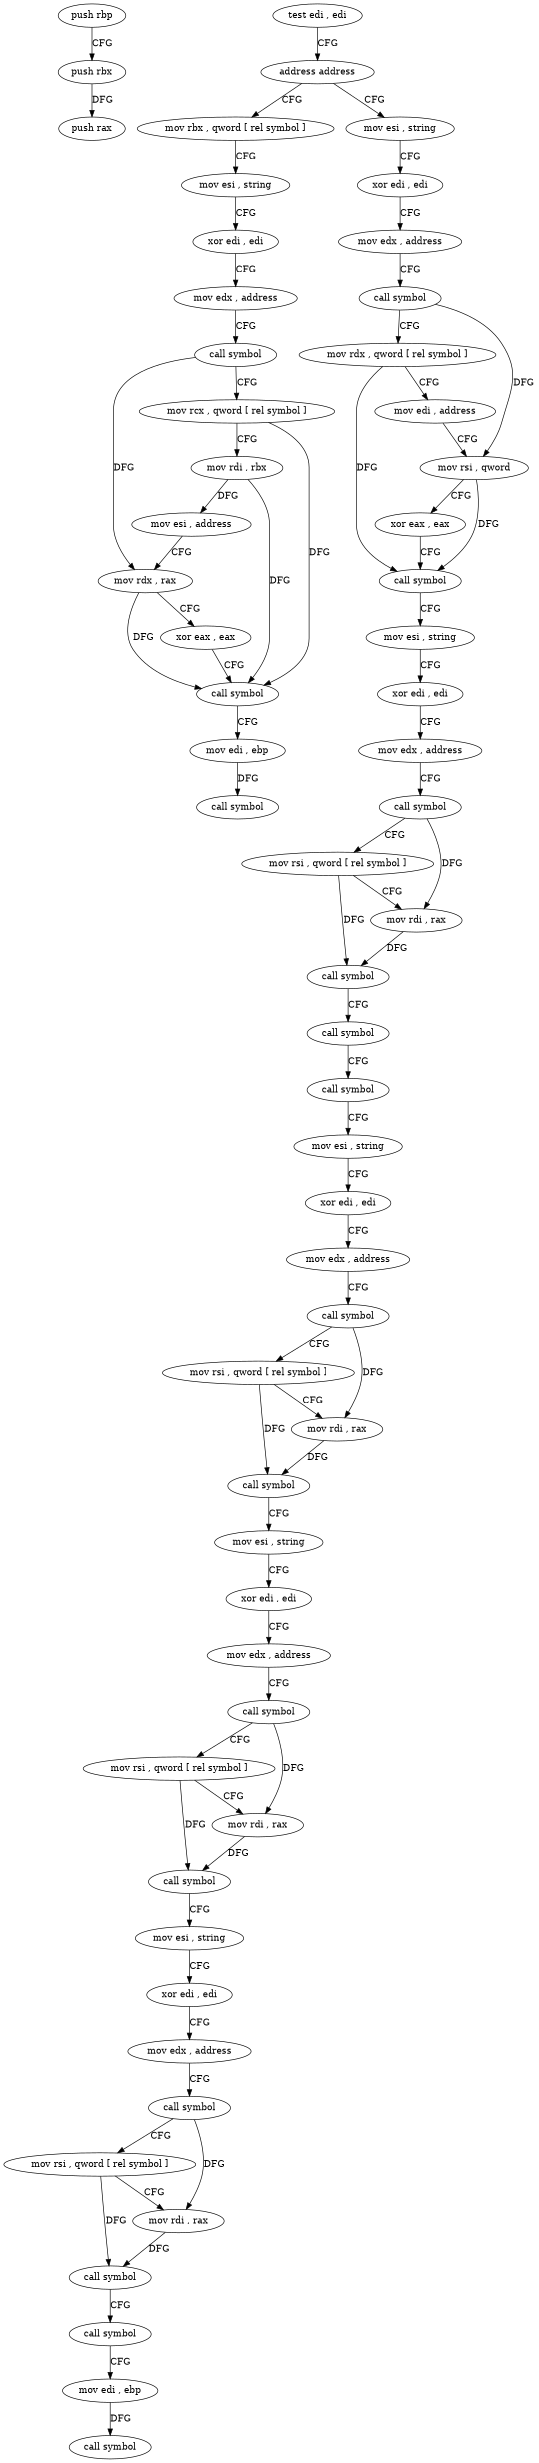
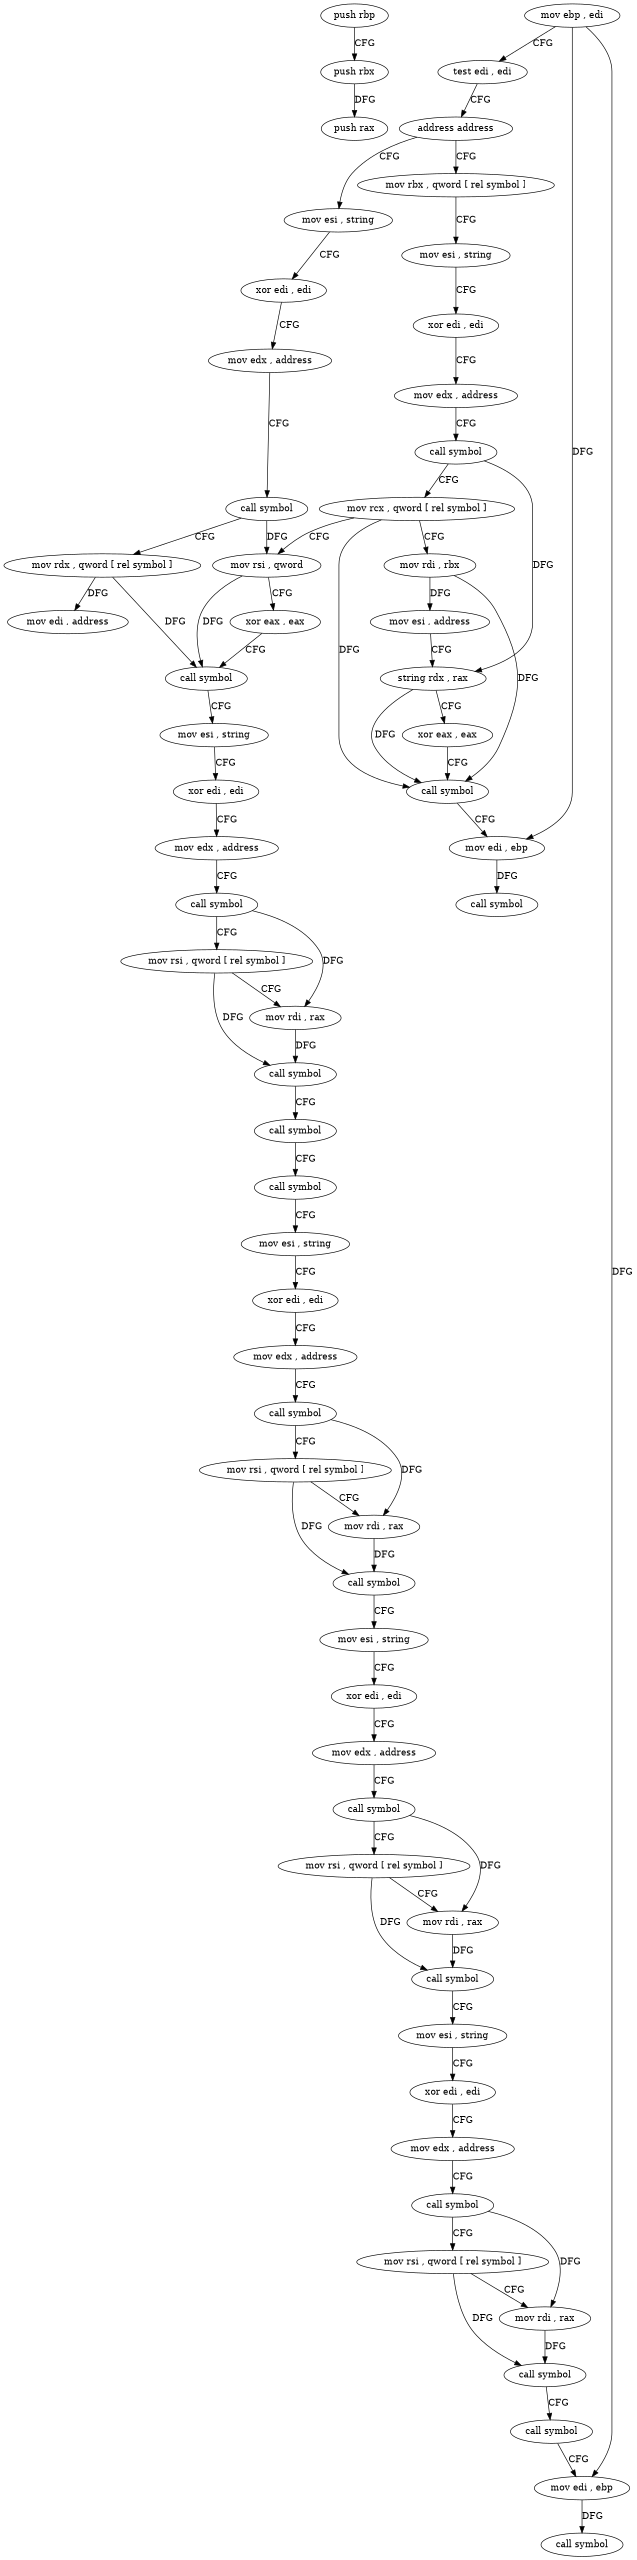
none -> (572, 16)
(429, 383) -> (98, 594)
(453, 437) -> (316, 529)
(145, 581) -> (433, 679)
